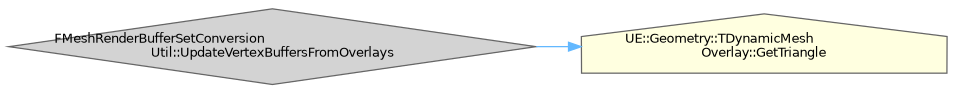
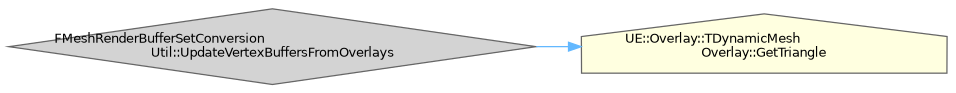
(764, 47) -> (764, 47)
